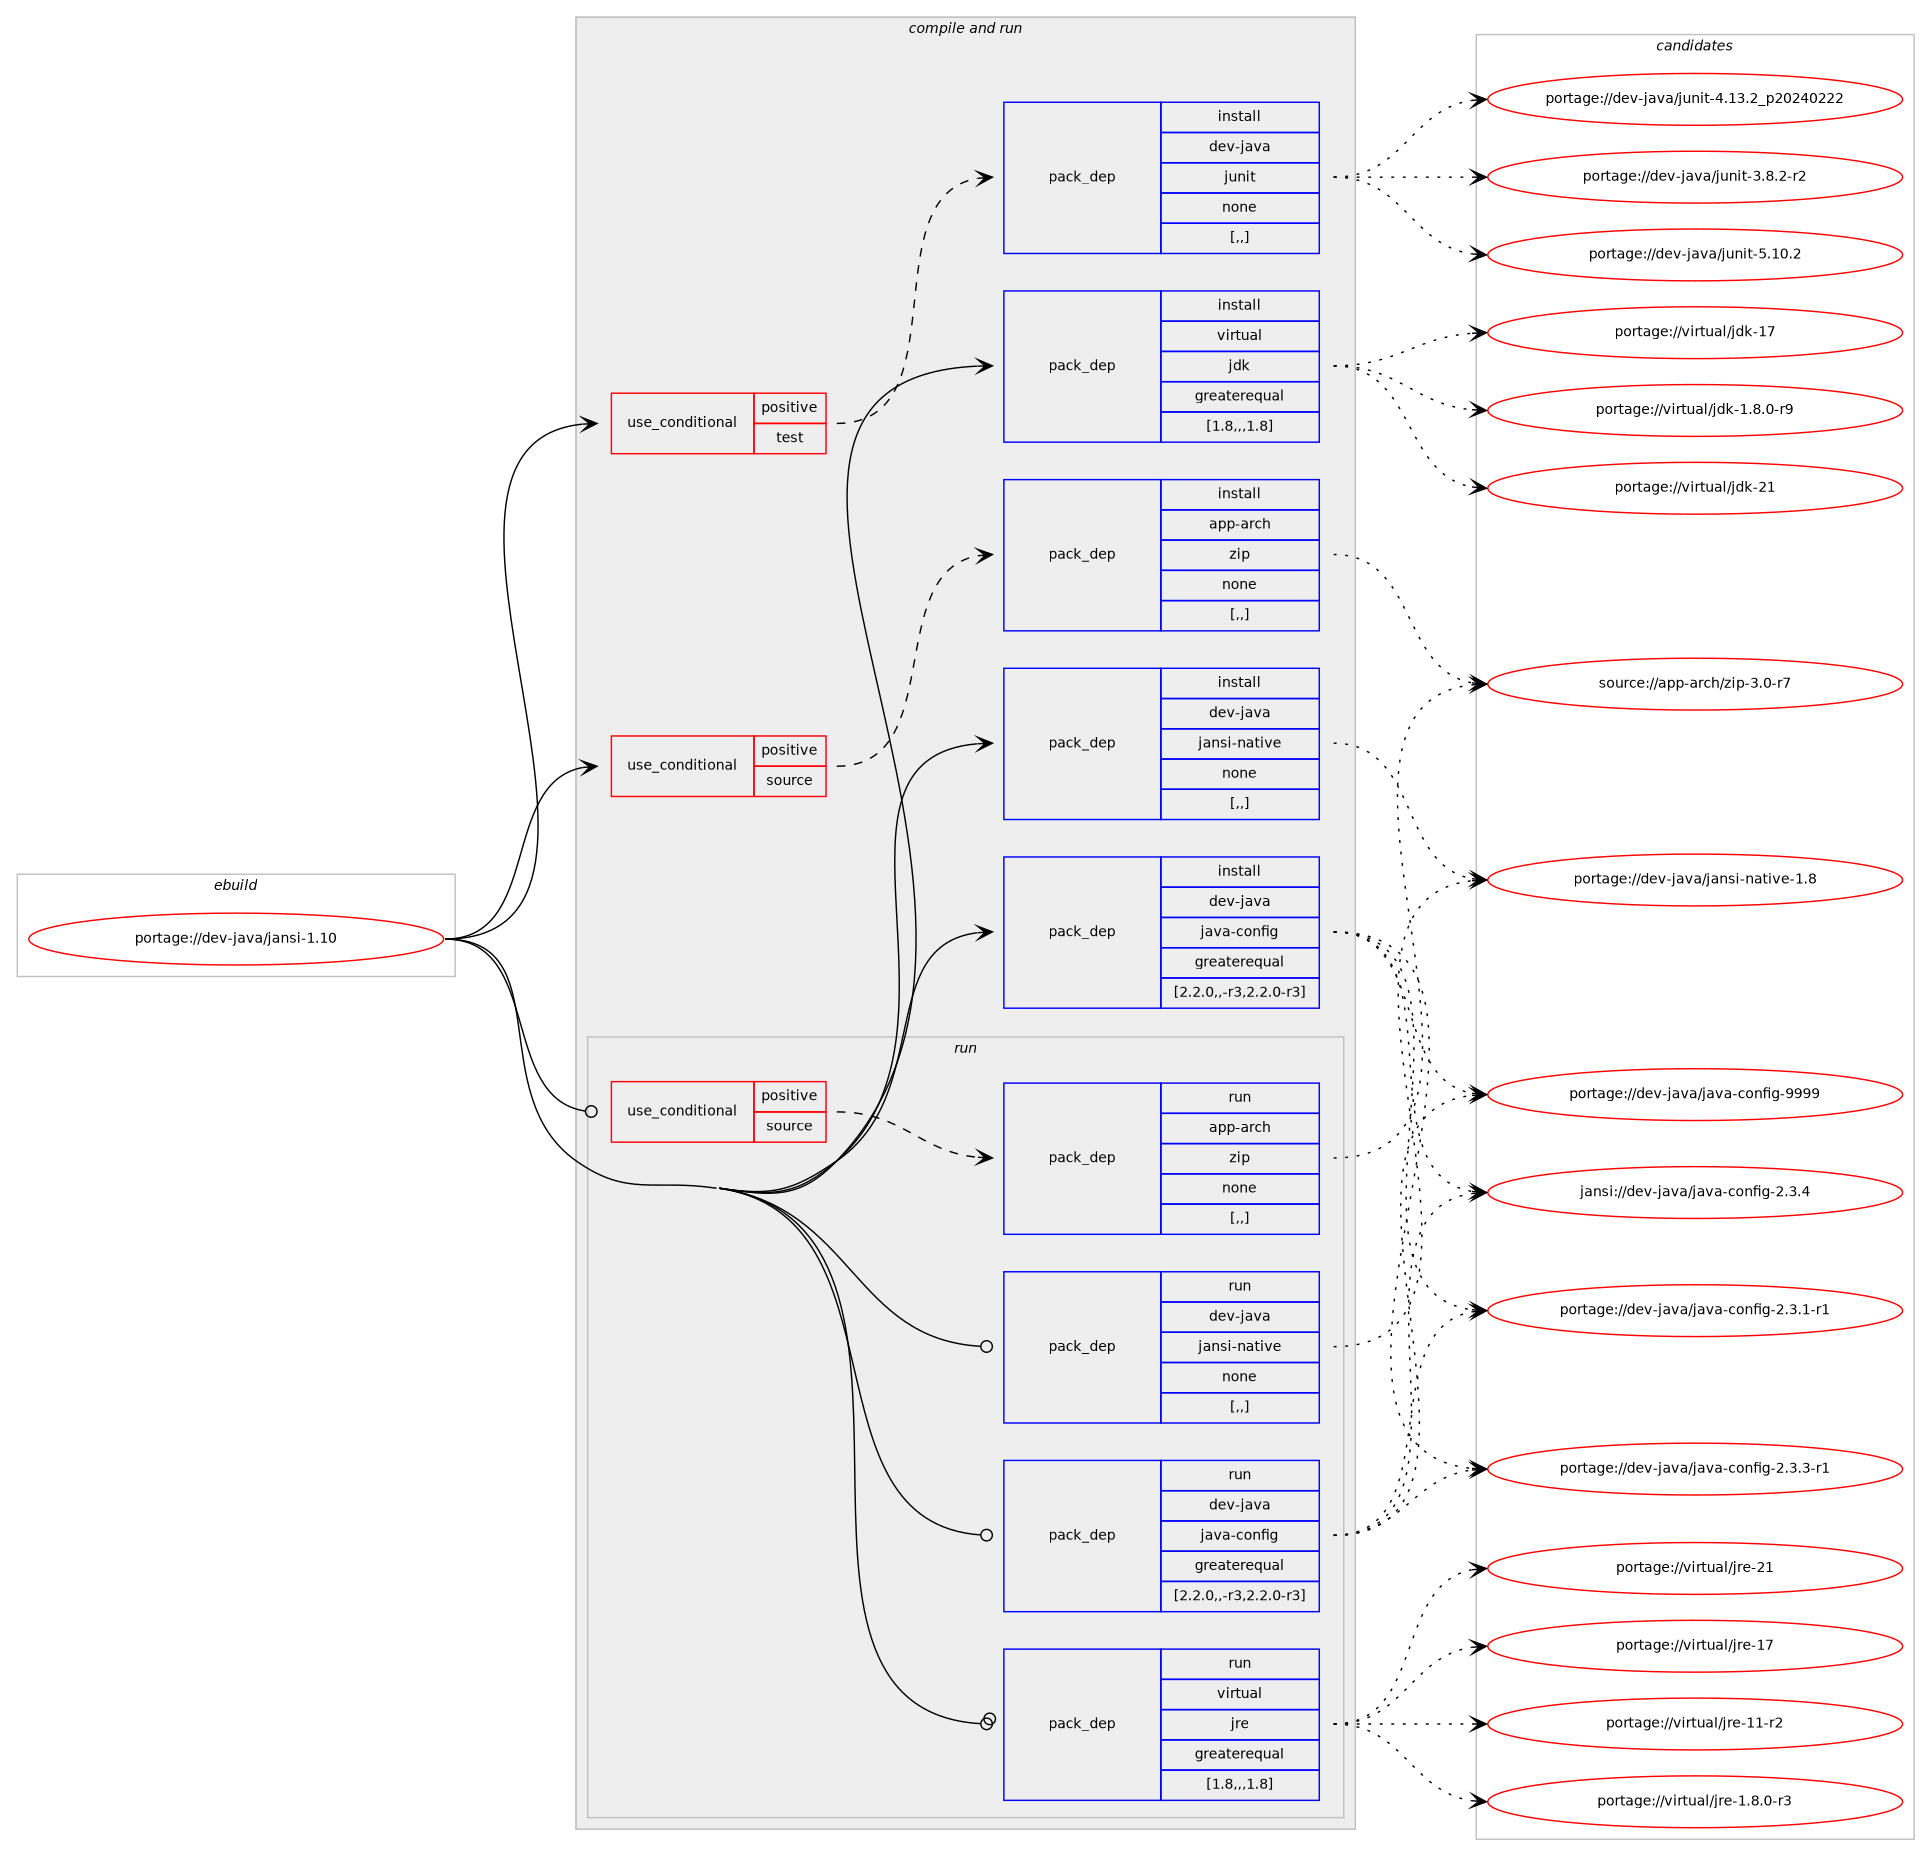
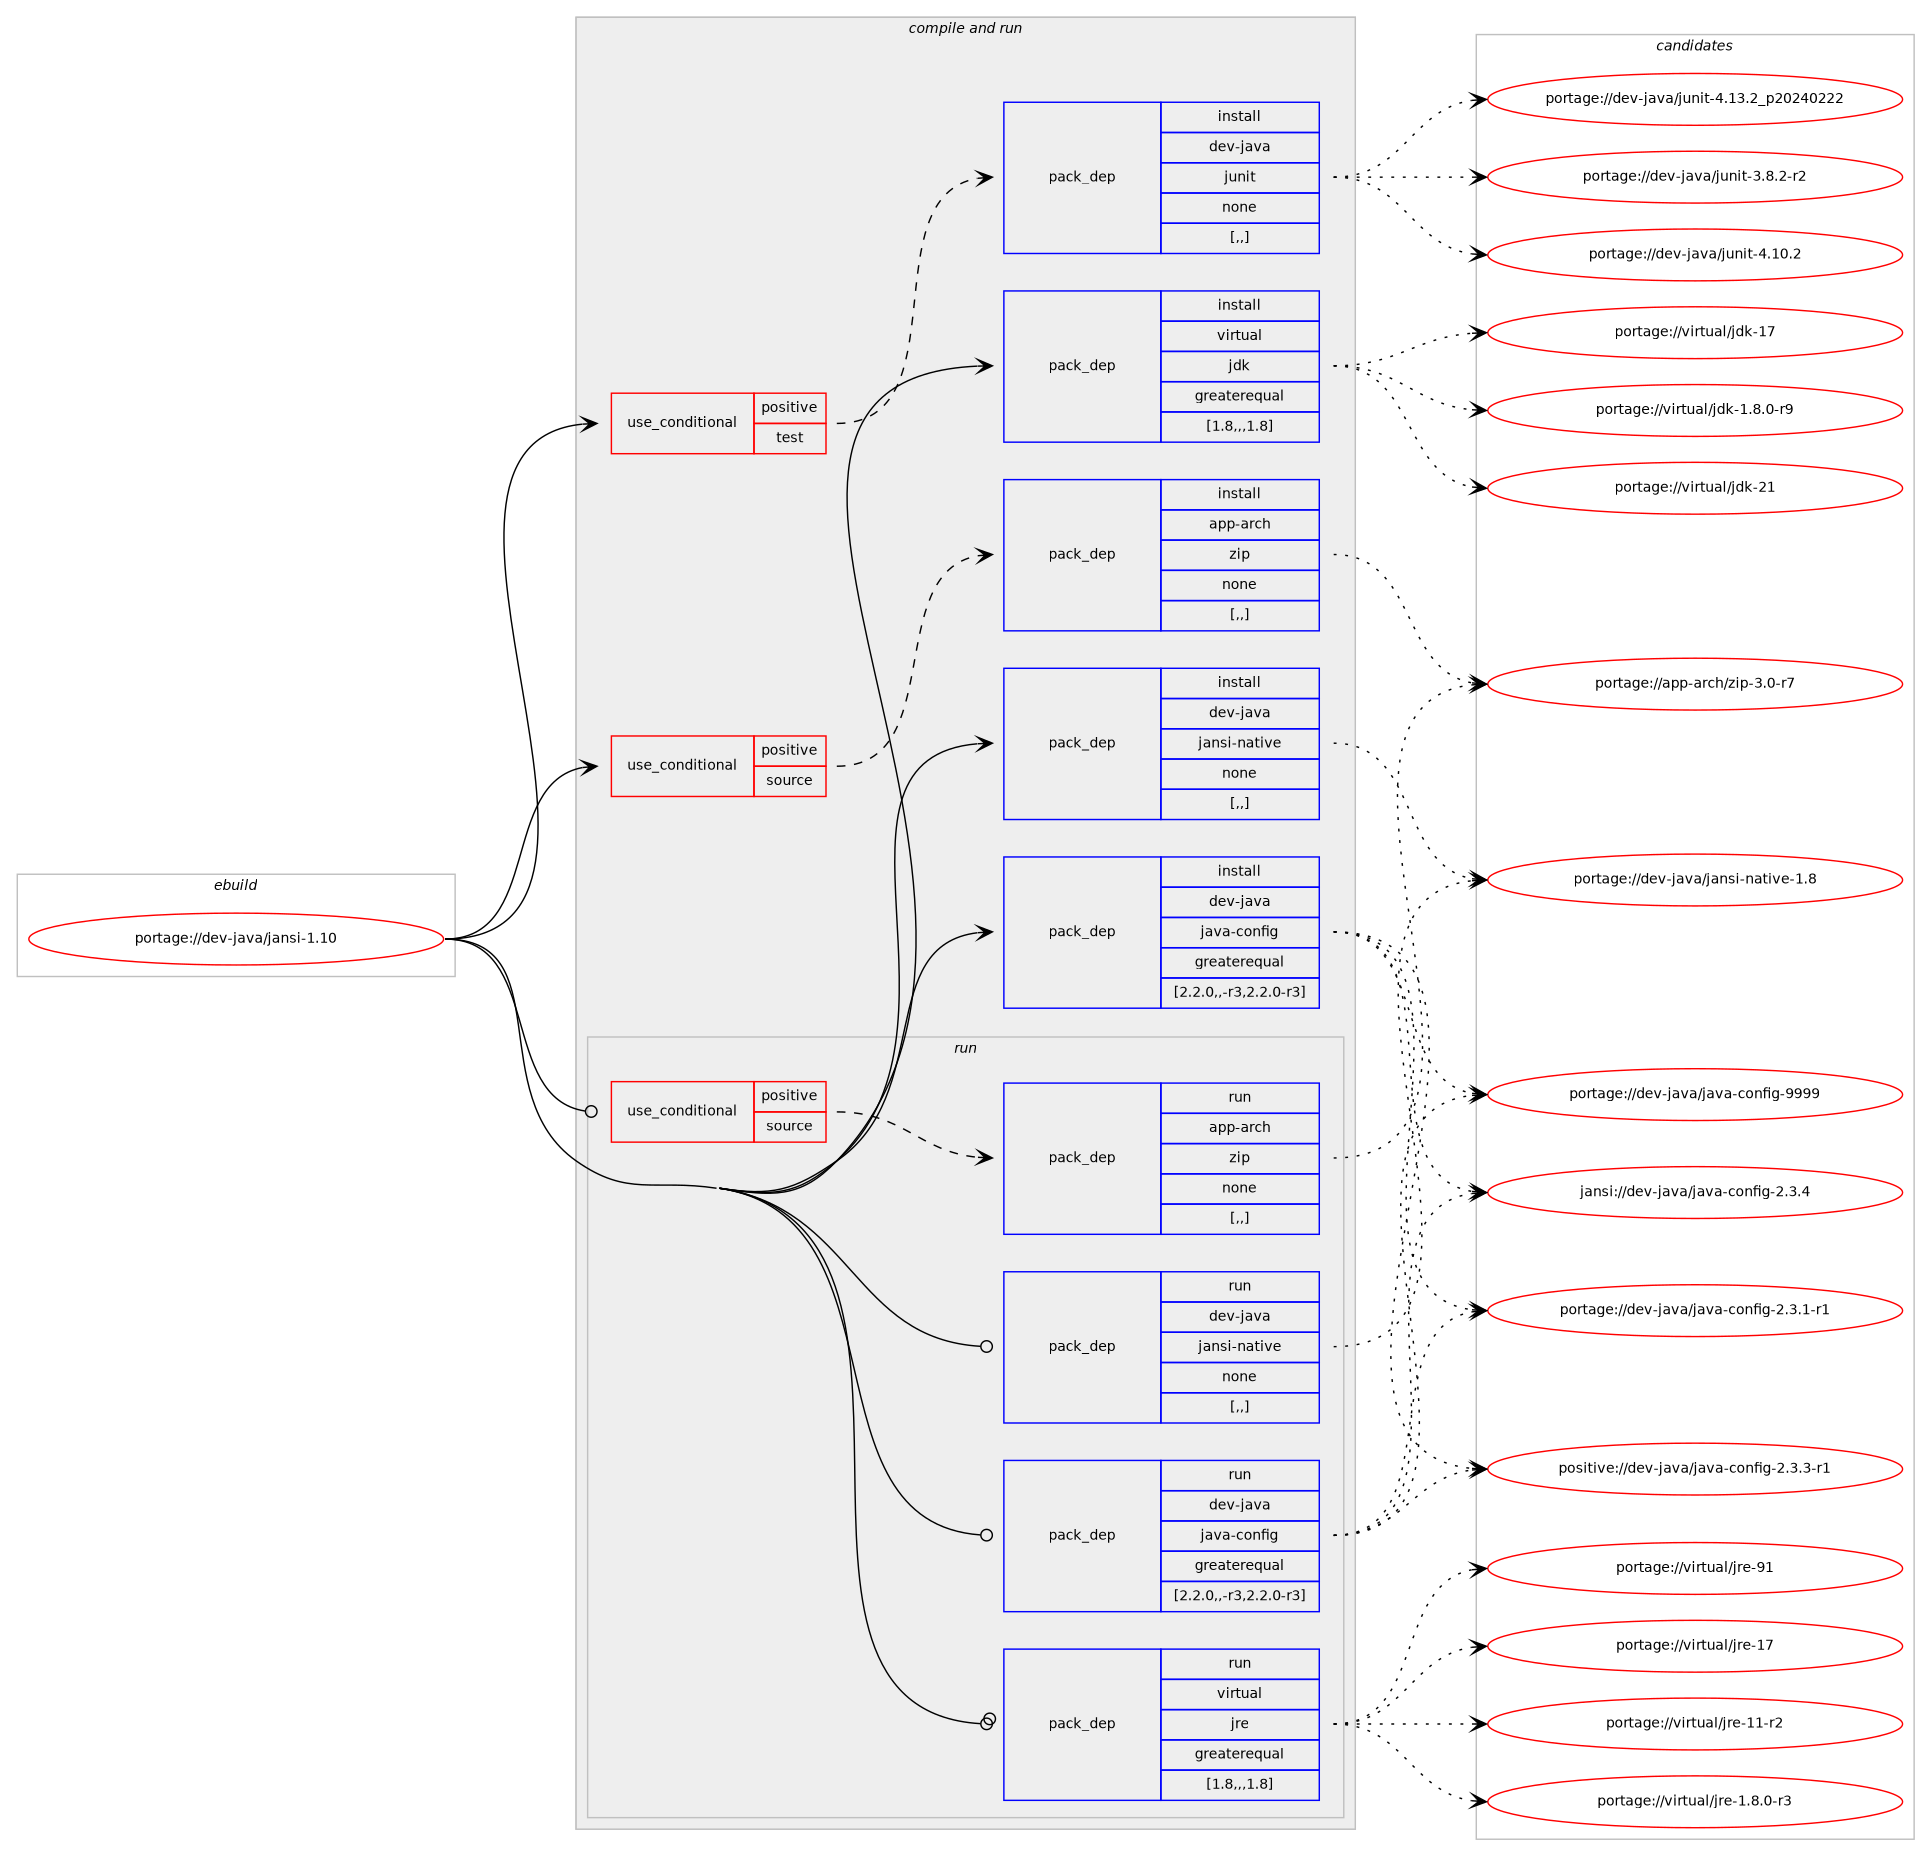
(1695, 255) -> (1695, 255)
(1695, 684) -> (1695, 684)
(1695, 1469) -> (1695, 1469)
(1695, 1568) -> (1695, 1568)
